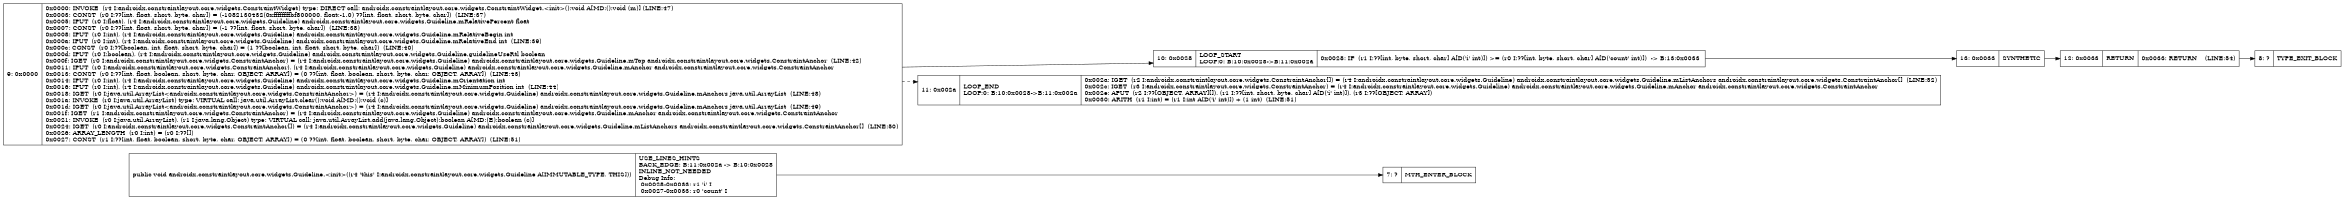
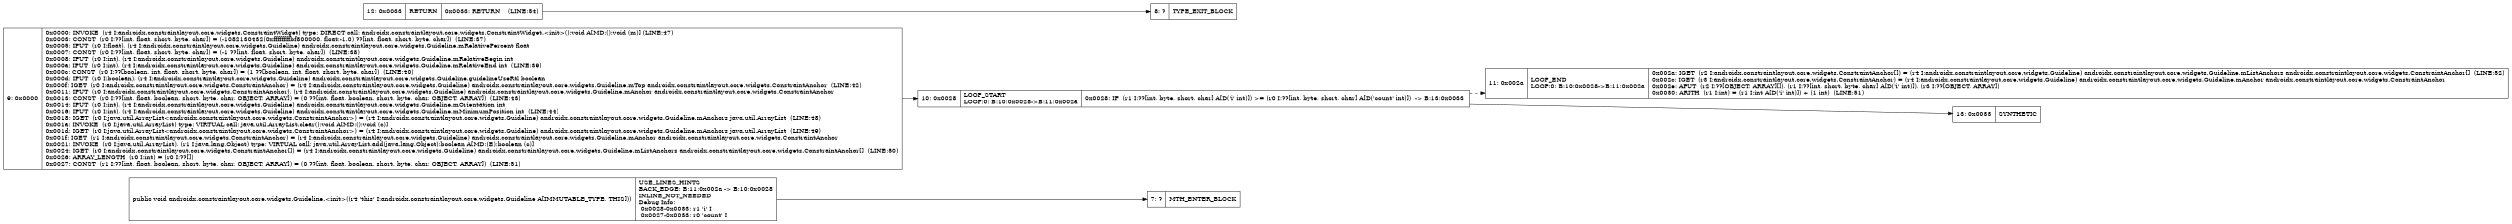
(2050, 59) -> none
(908, 82) -> (1475, 93)
